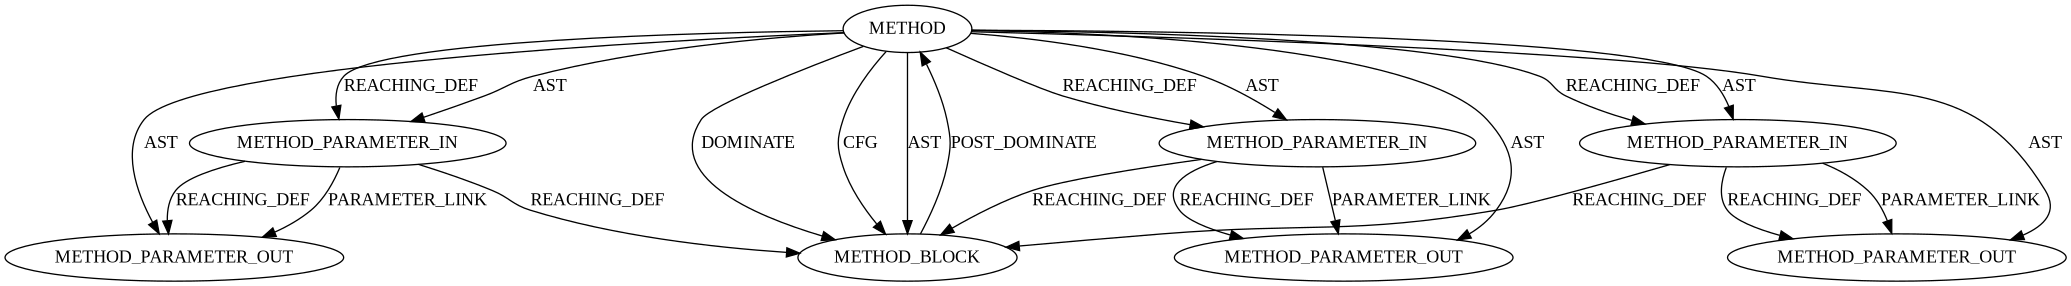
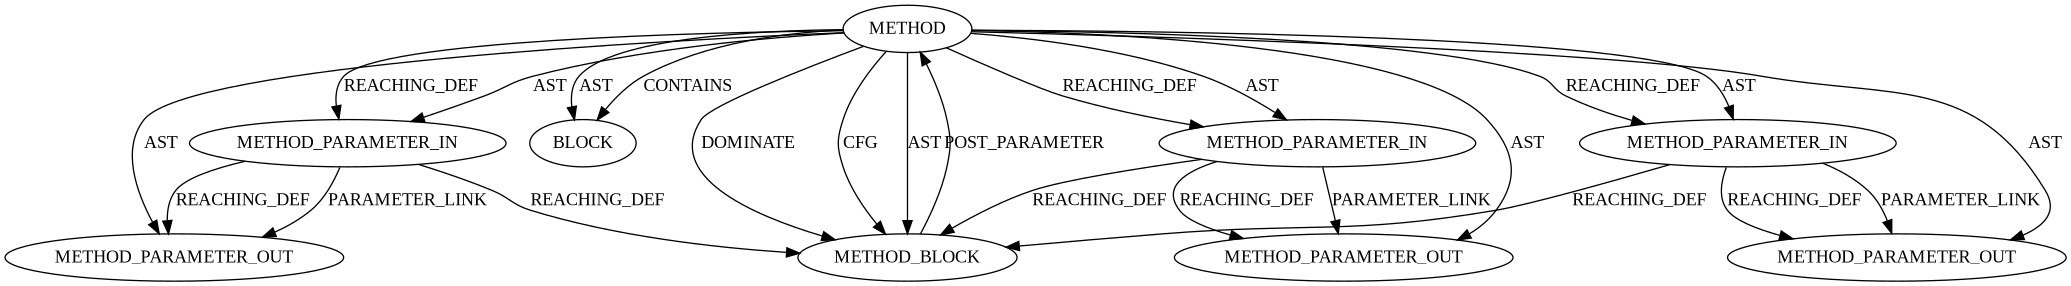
none -> (583, 143)
(1024, 143) -> (1024, 143)
